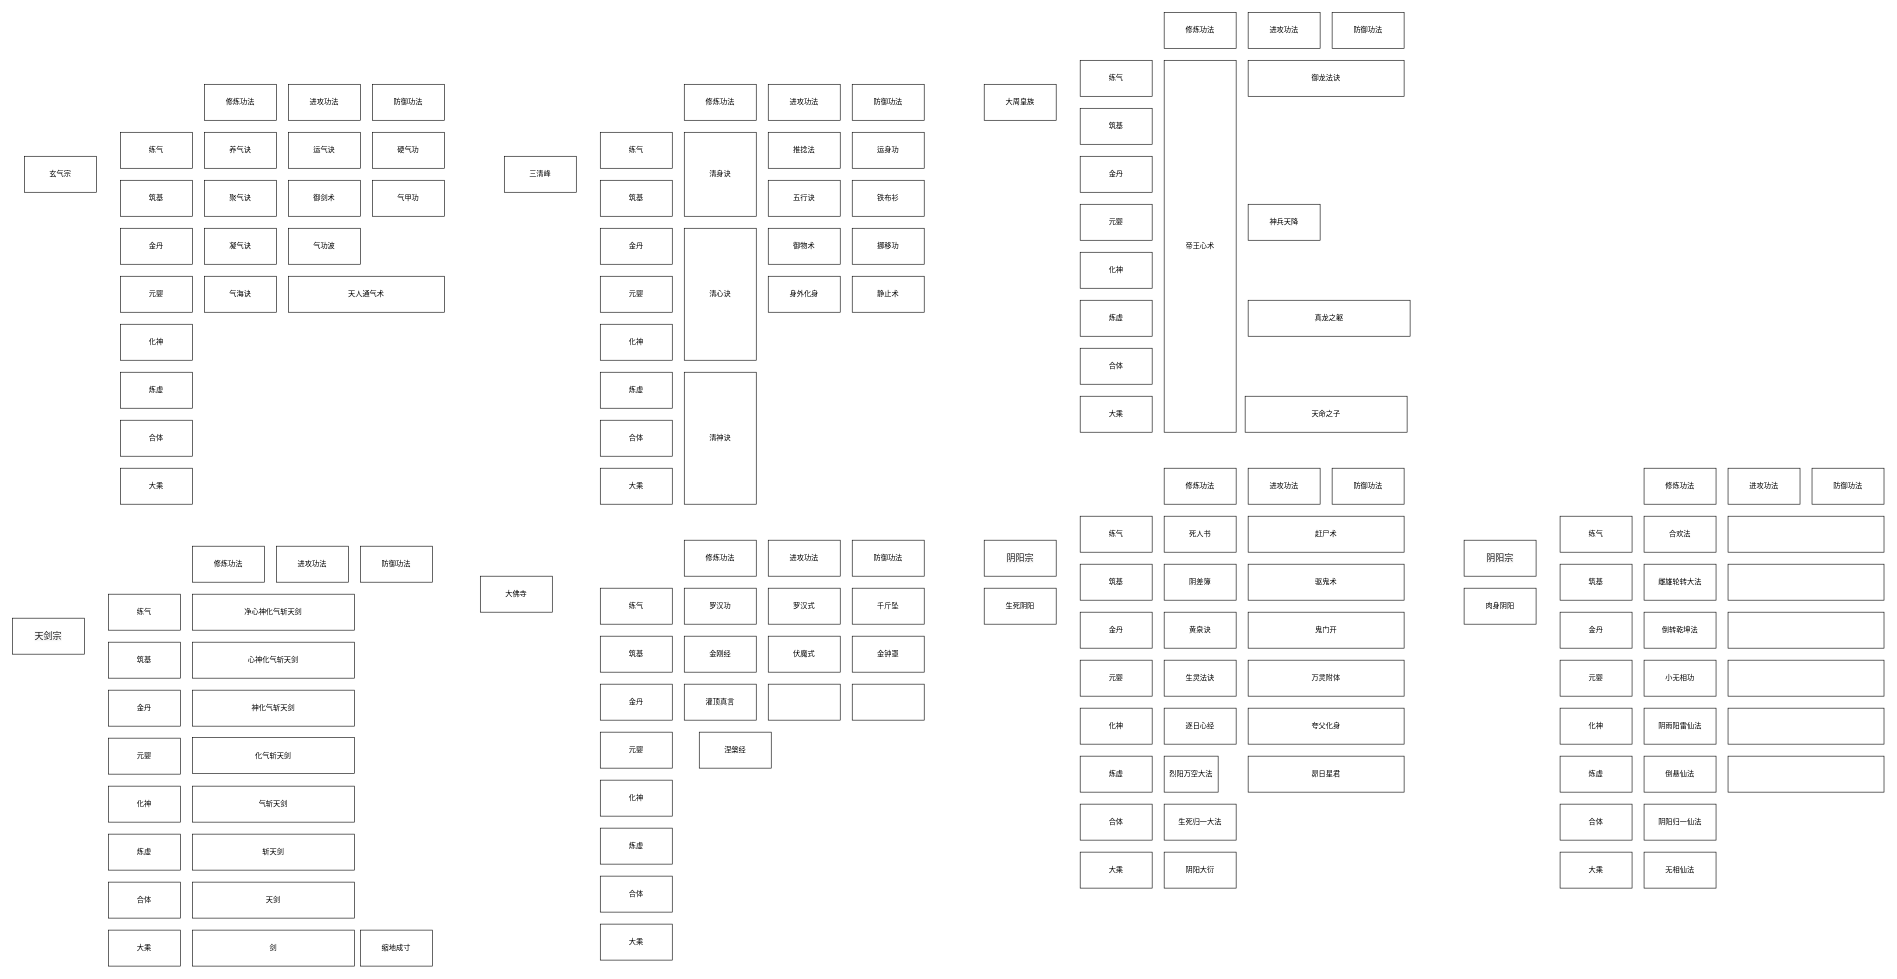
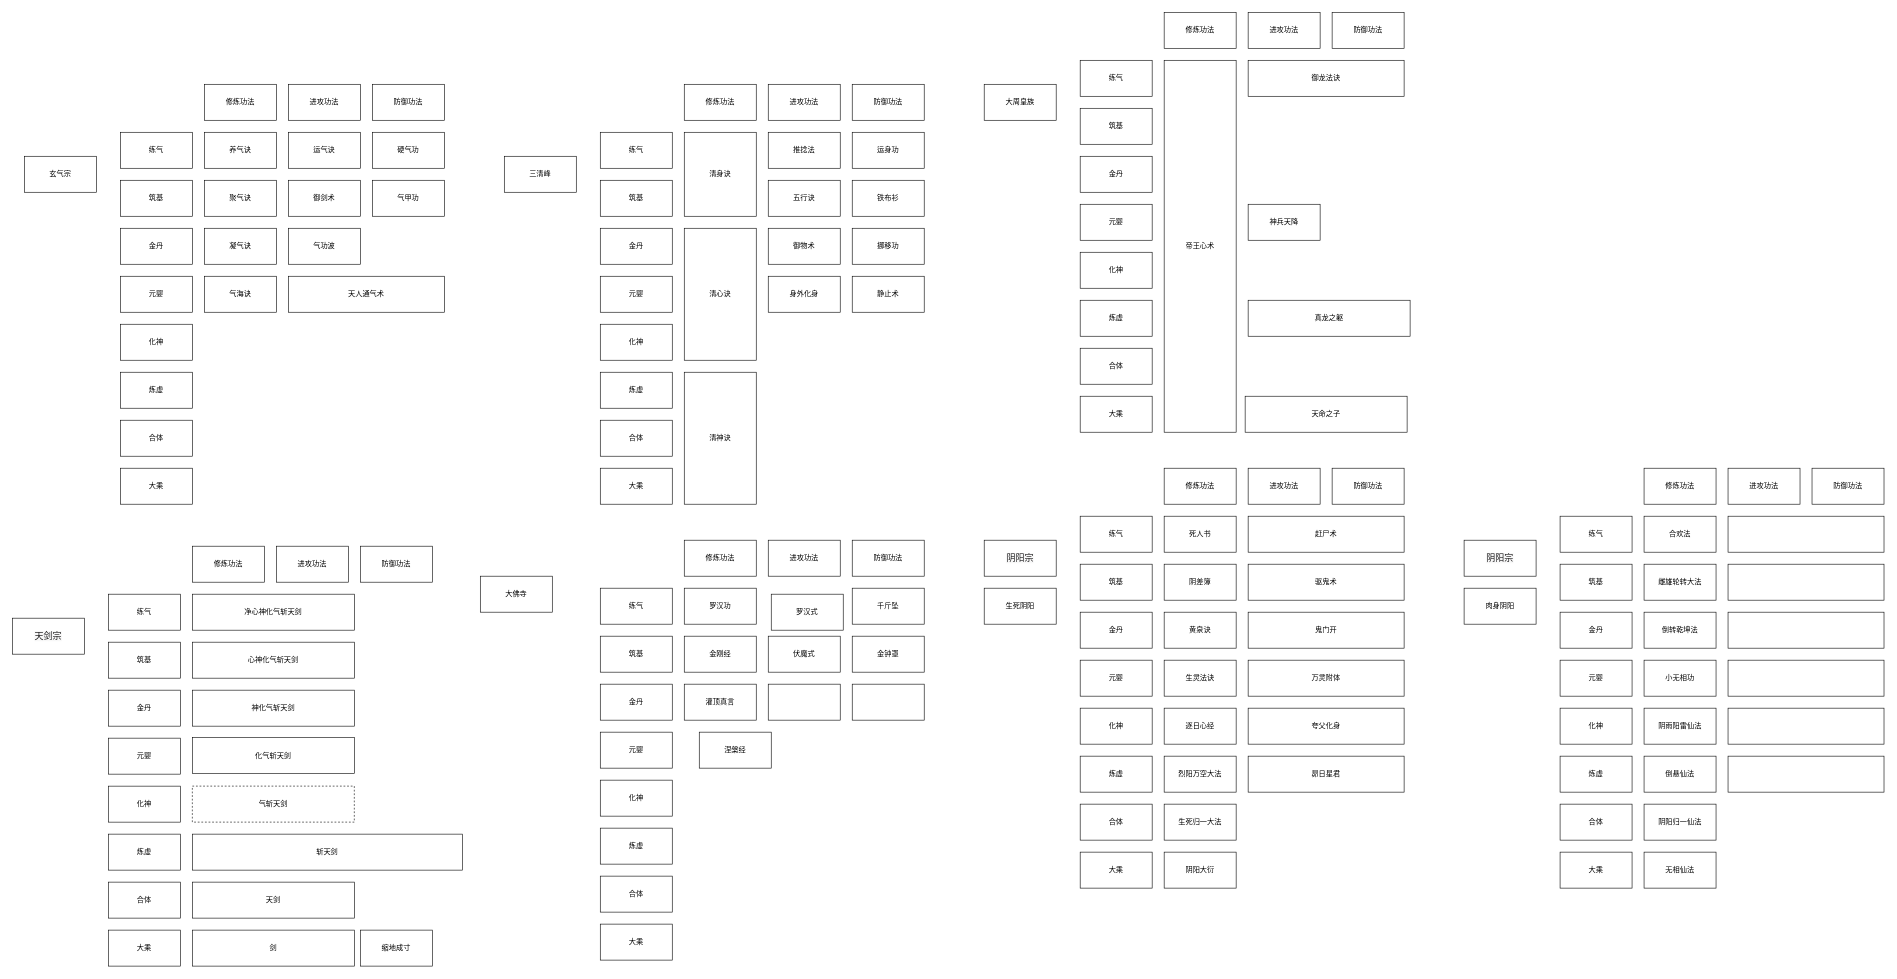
(804, 606) -> (807, 612)
(1191, 774) -> (1200, 774)
(273, 804) -> (273, 804)
(273, 852) -> (327, 852)
